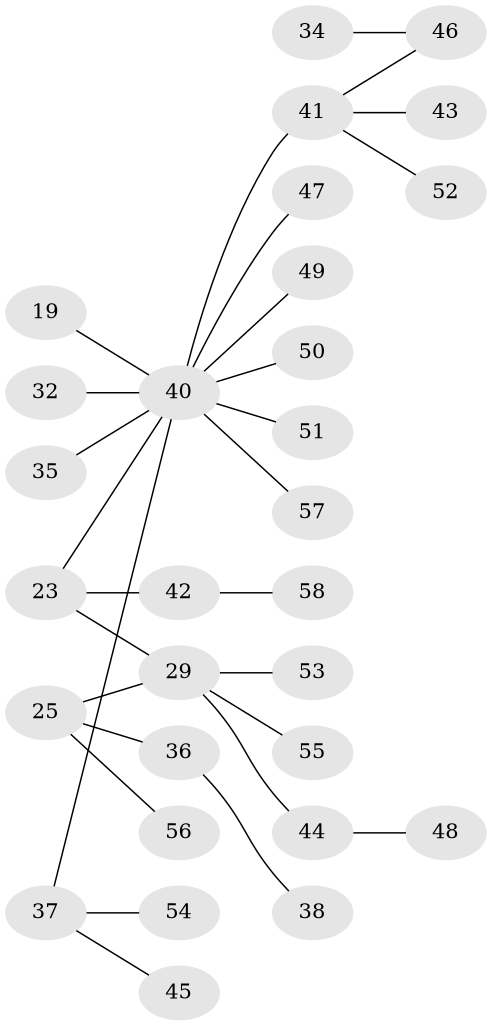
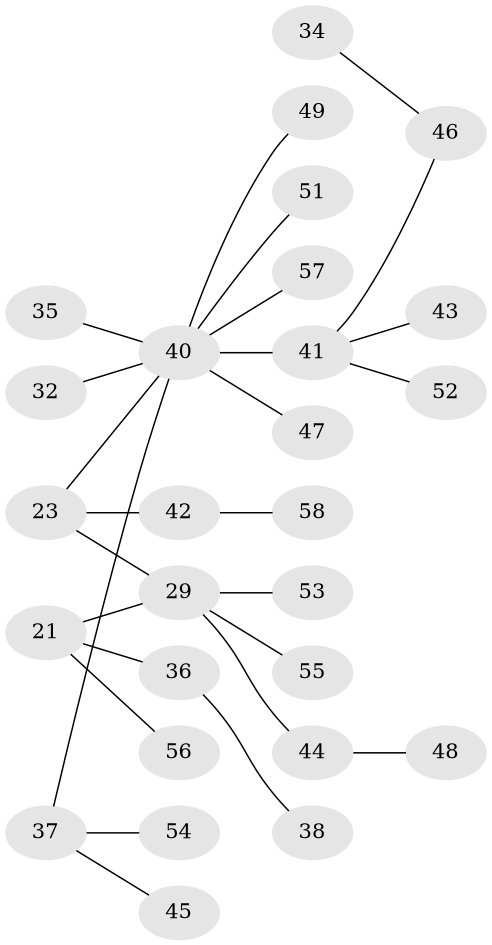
(46, 313) -> none
(313, 353) -> none
(46, 713) -> (46, 633)
